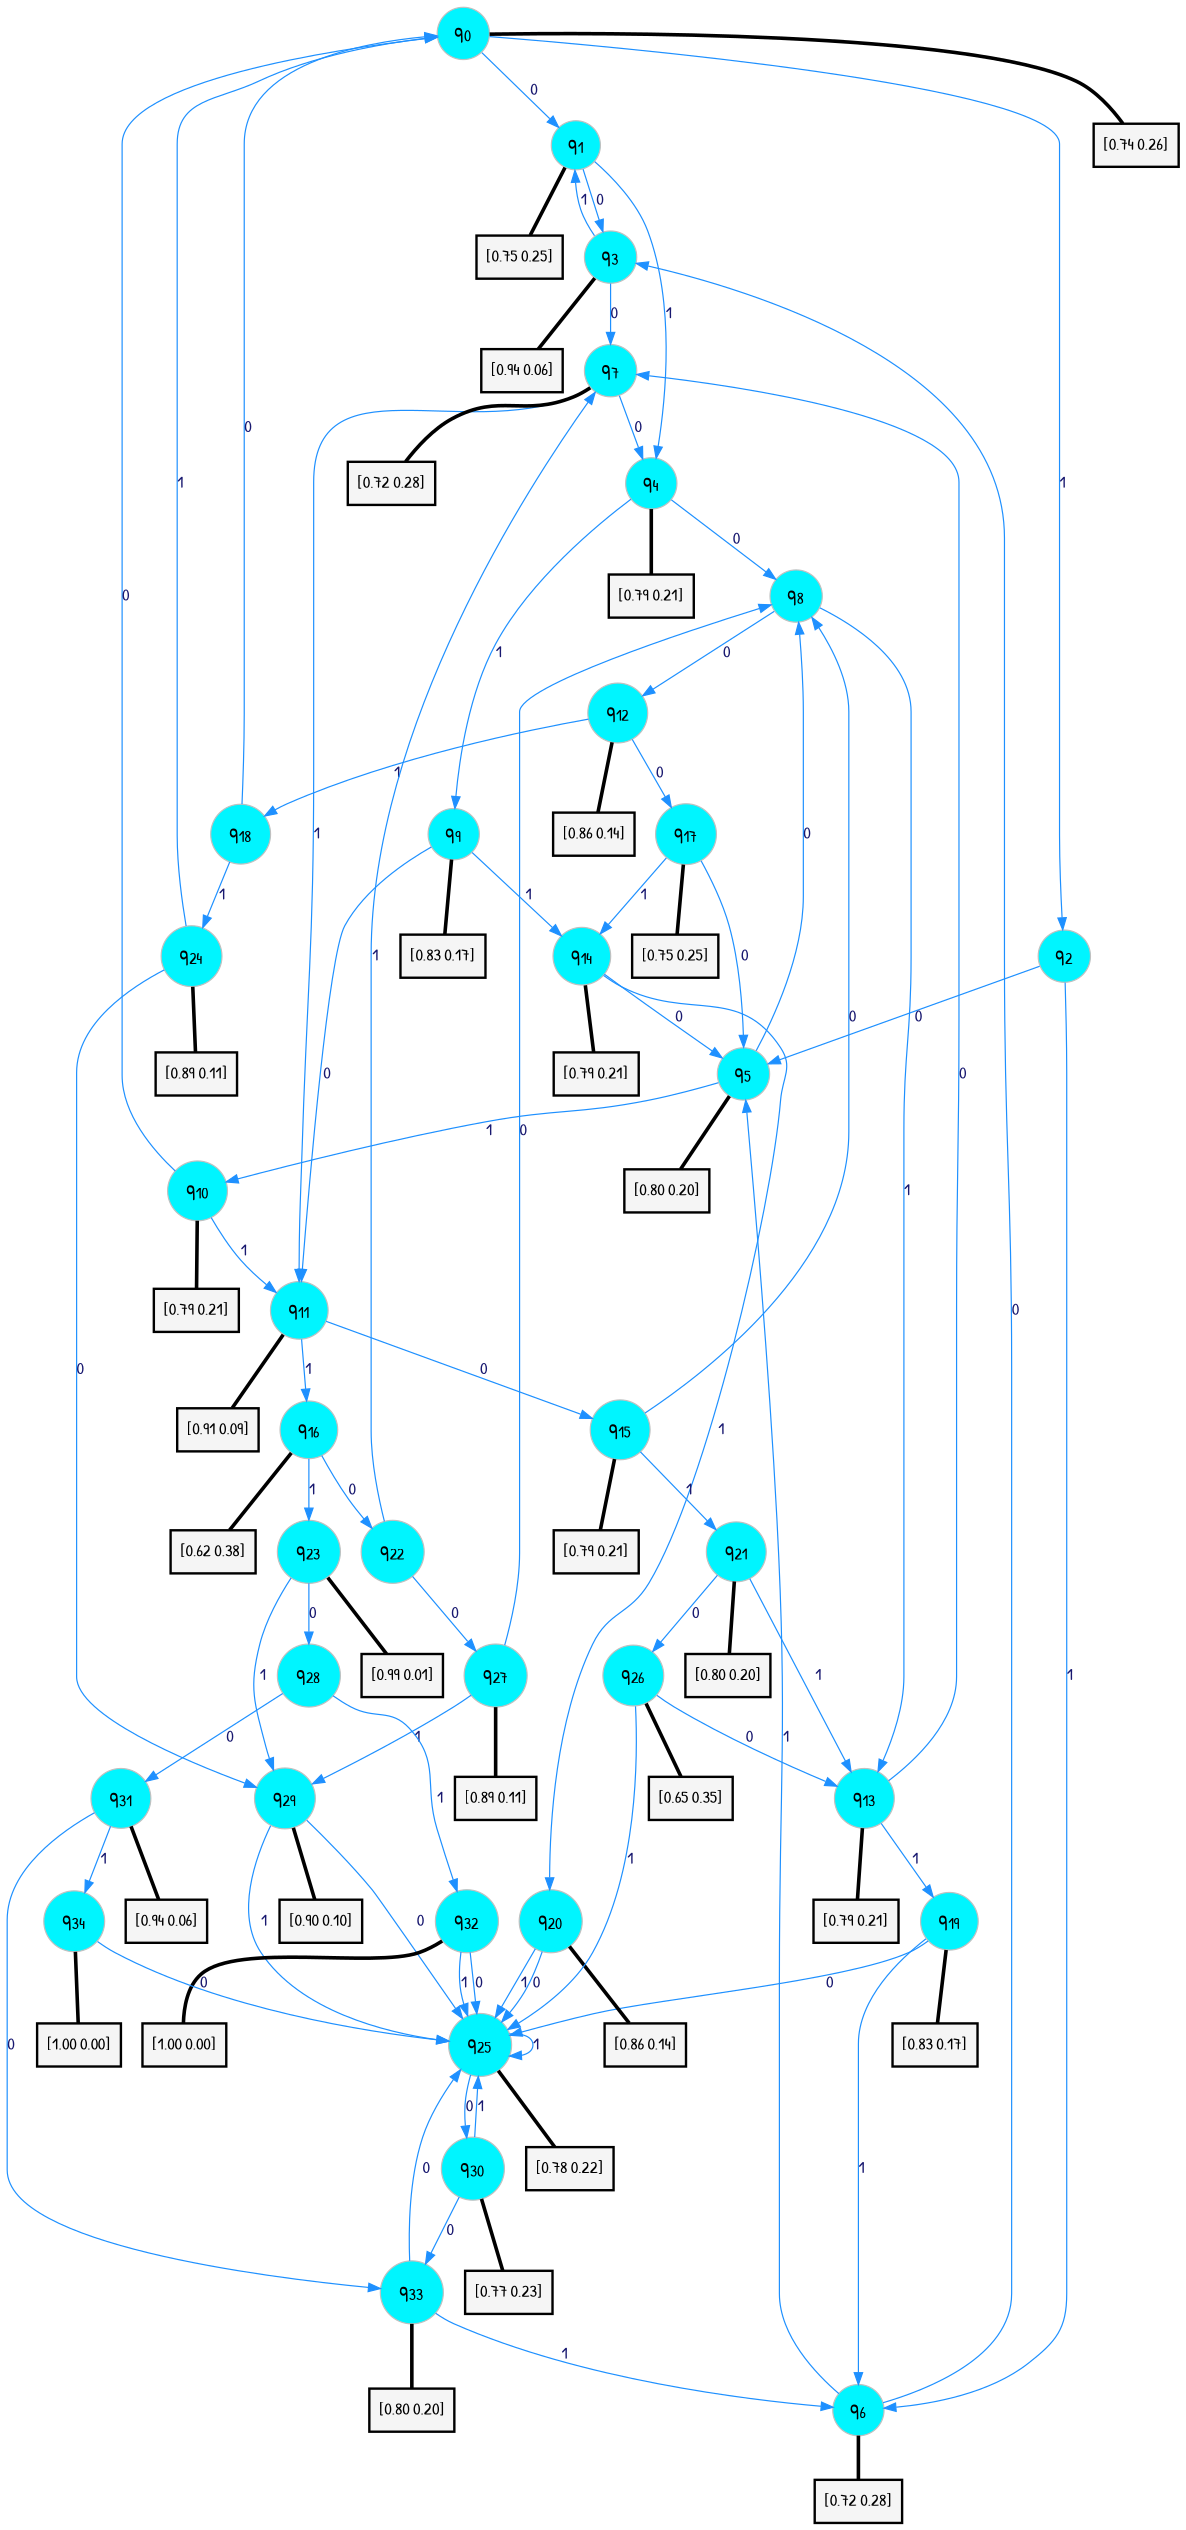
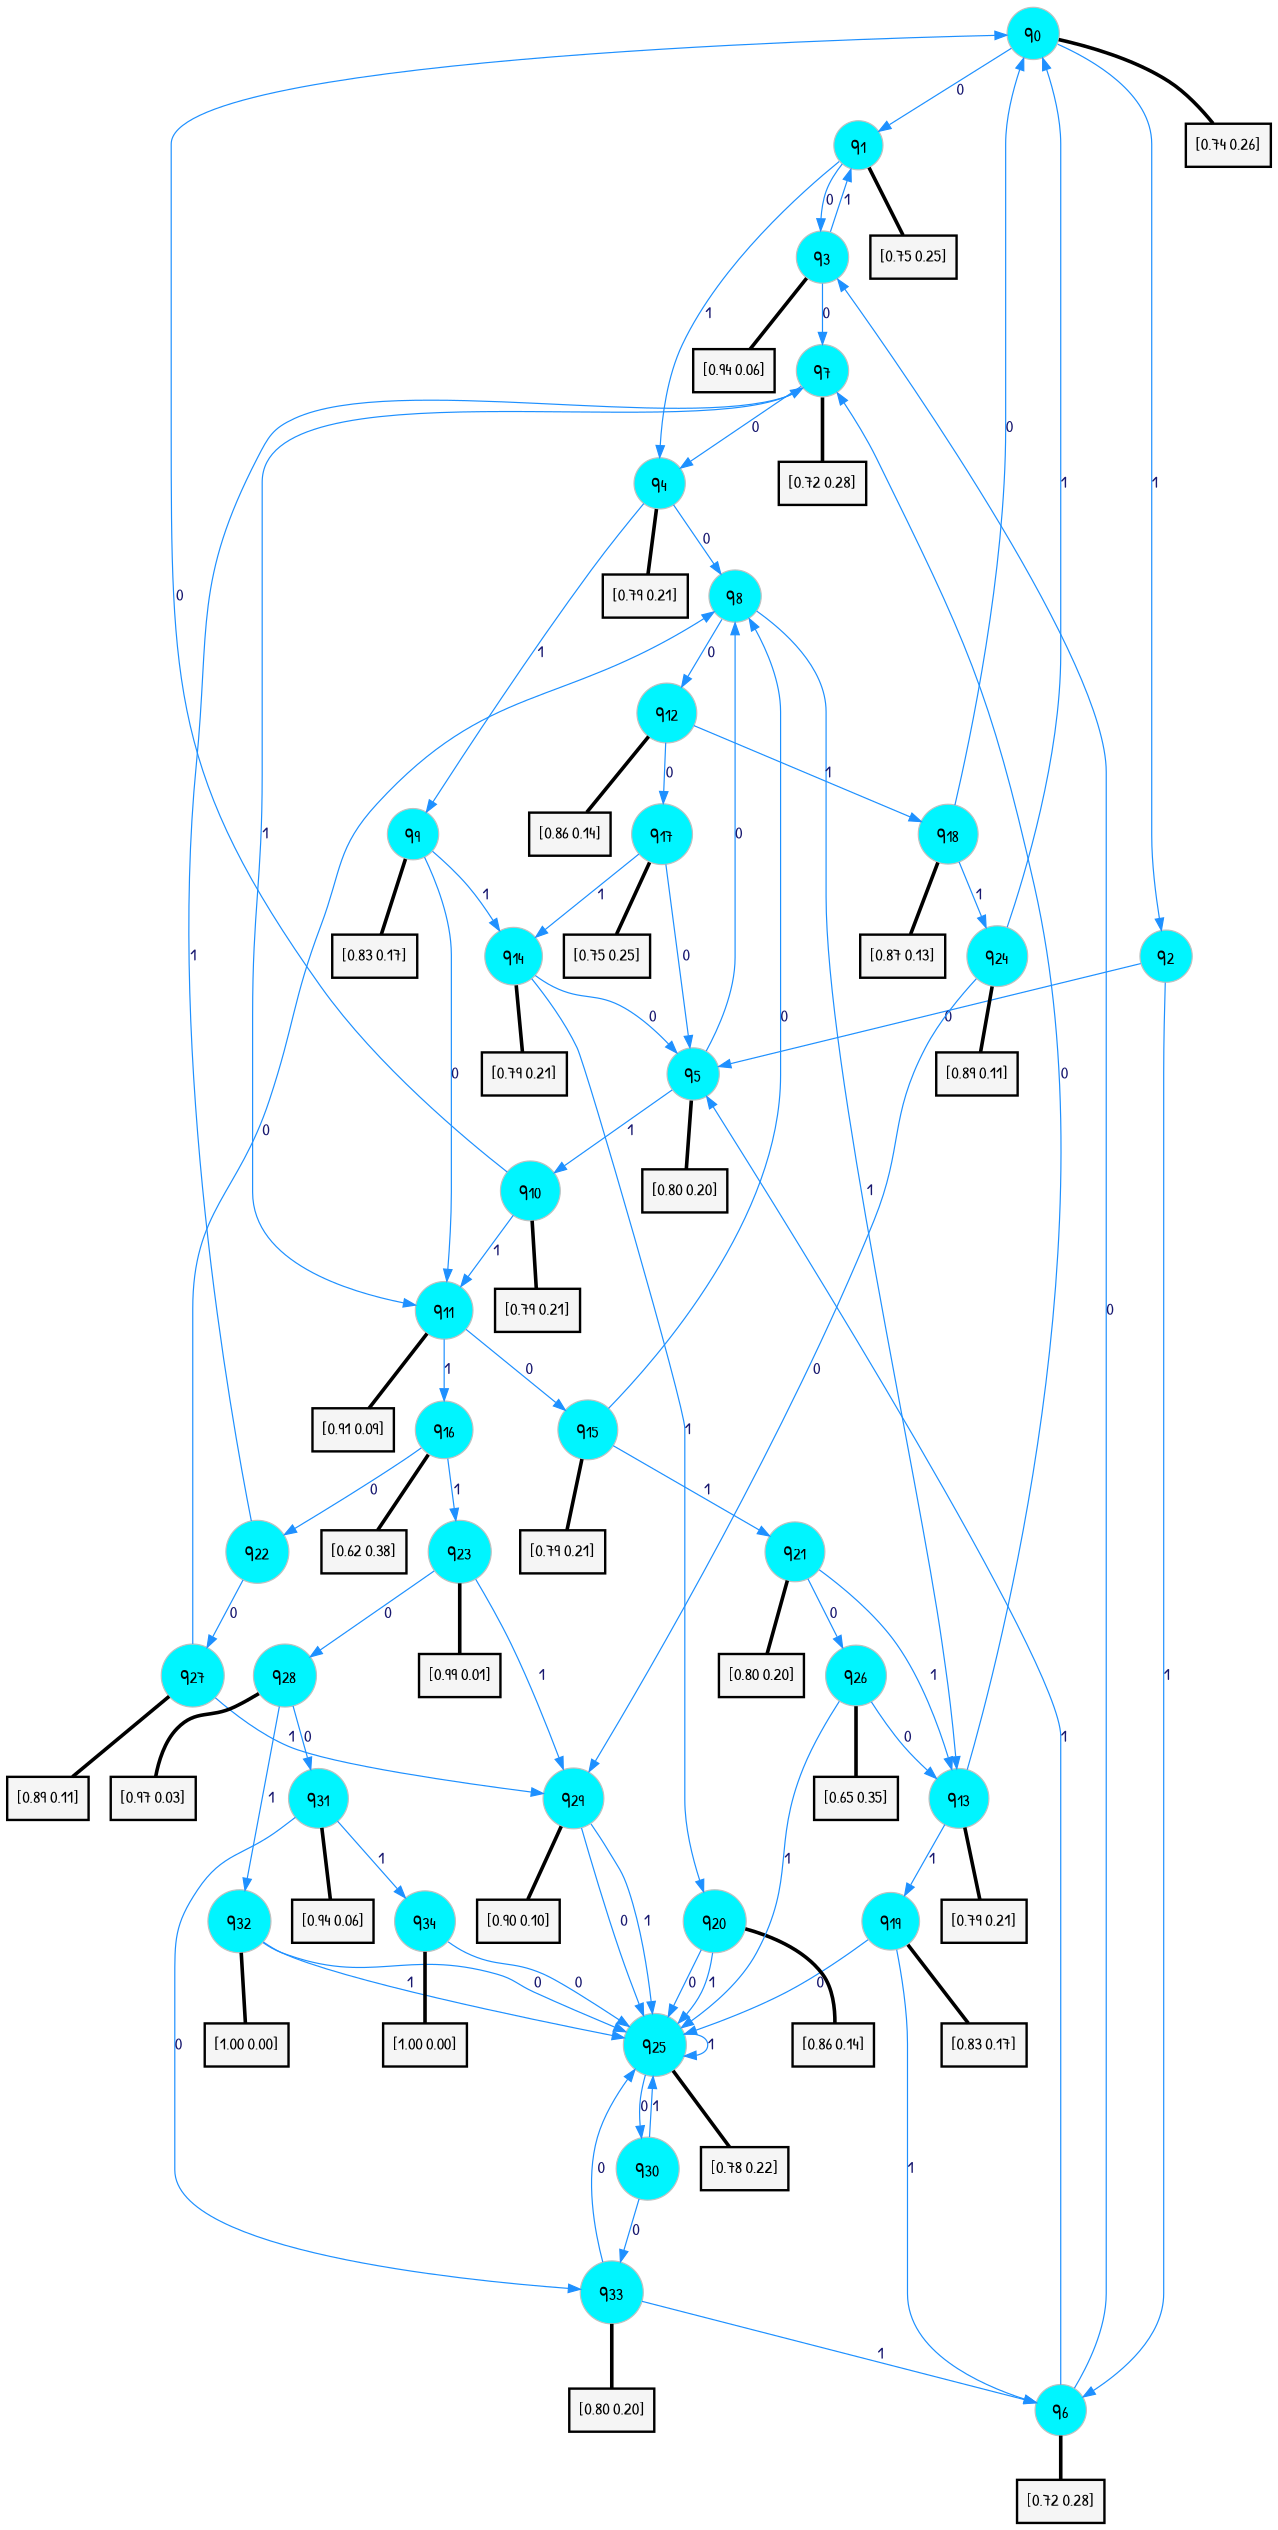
none -> (903, 956)
none -> (153, 1798)
(509, 2292) -> none
